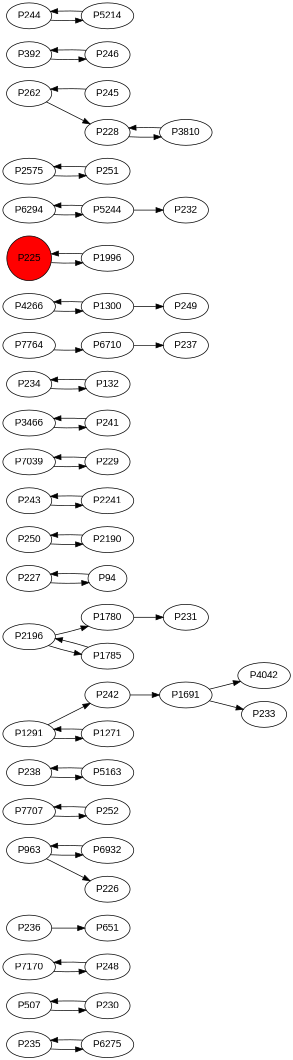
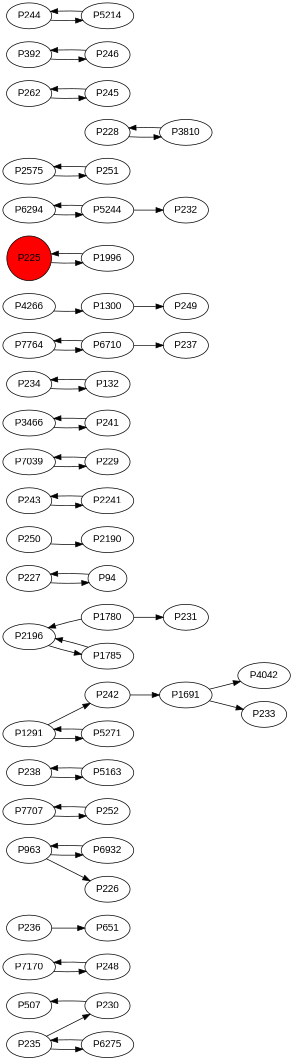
(65, 111) -> (65, 98)
(72, 302) -> none
none -> (72, 340)
(70, 535) -> none
(68, 632) -> (68, 622)
(107, 734) -> (107, 734)
(65, 1011) -> (65, 1027)
